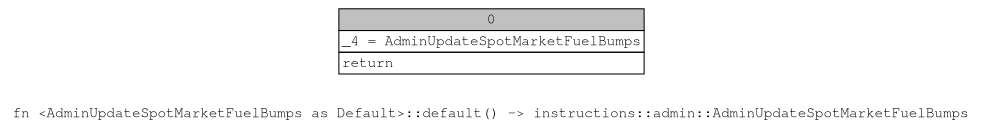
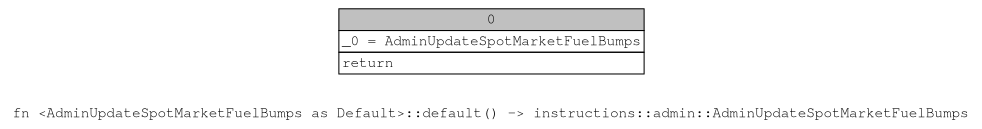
(491, 41) -> (491, 41)
